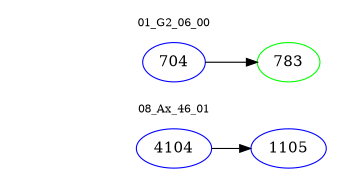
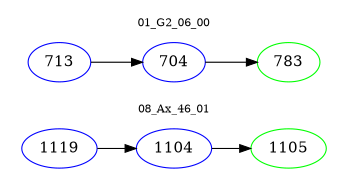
none -> (59, 62)
none -> (59, 148)
(174, 148) -> (174, 148)
(289, 148) -> (289, 148)
